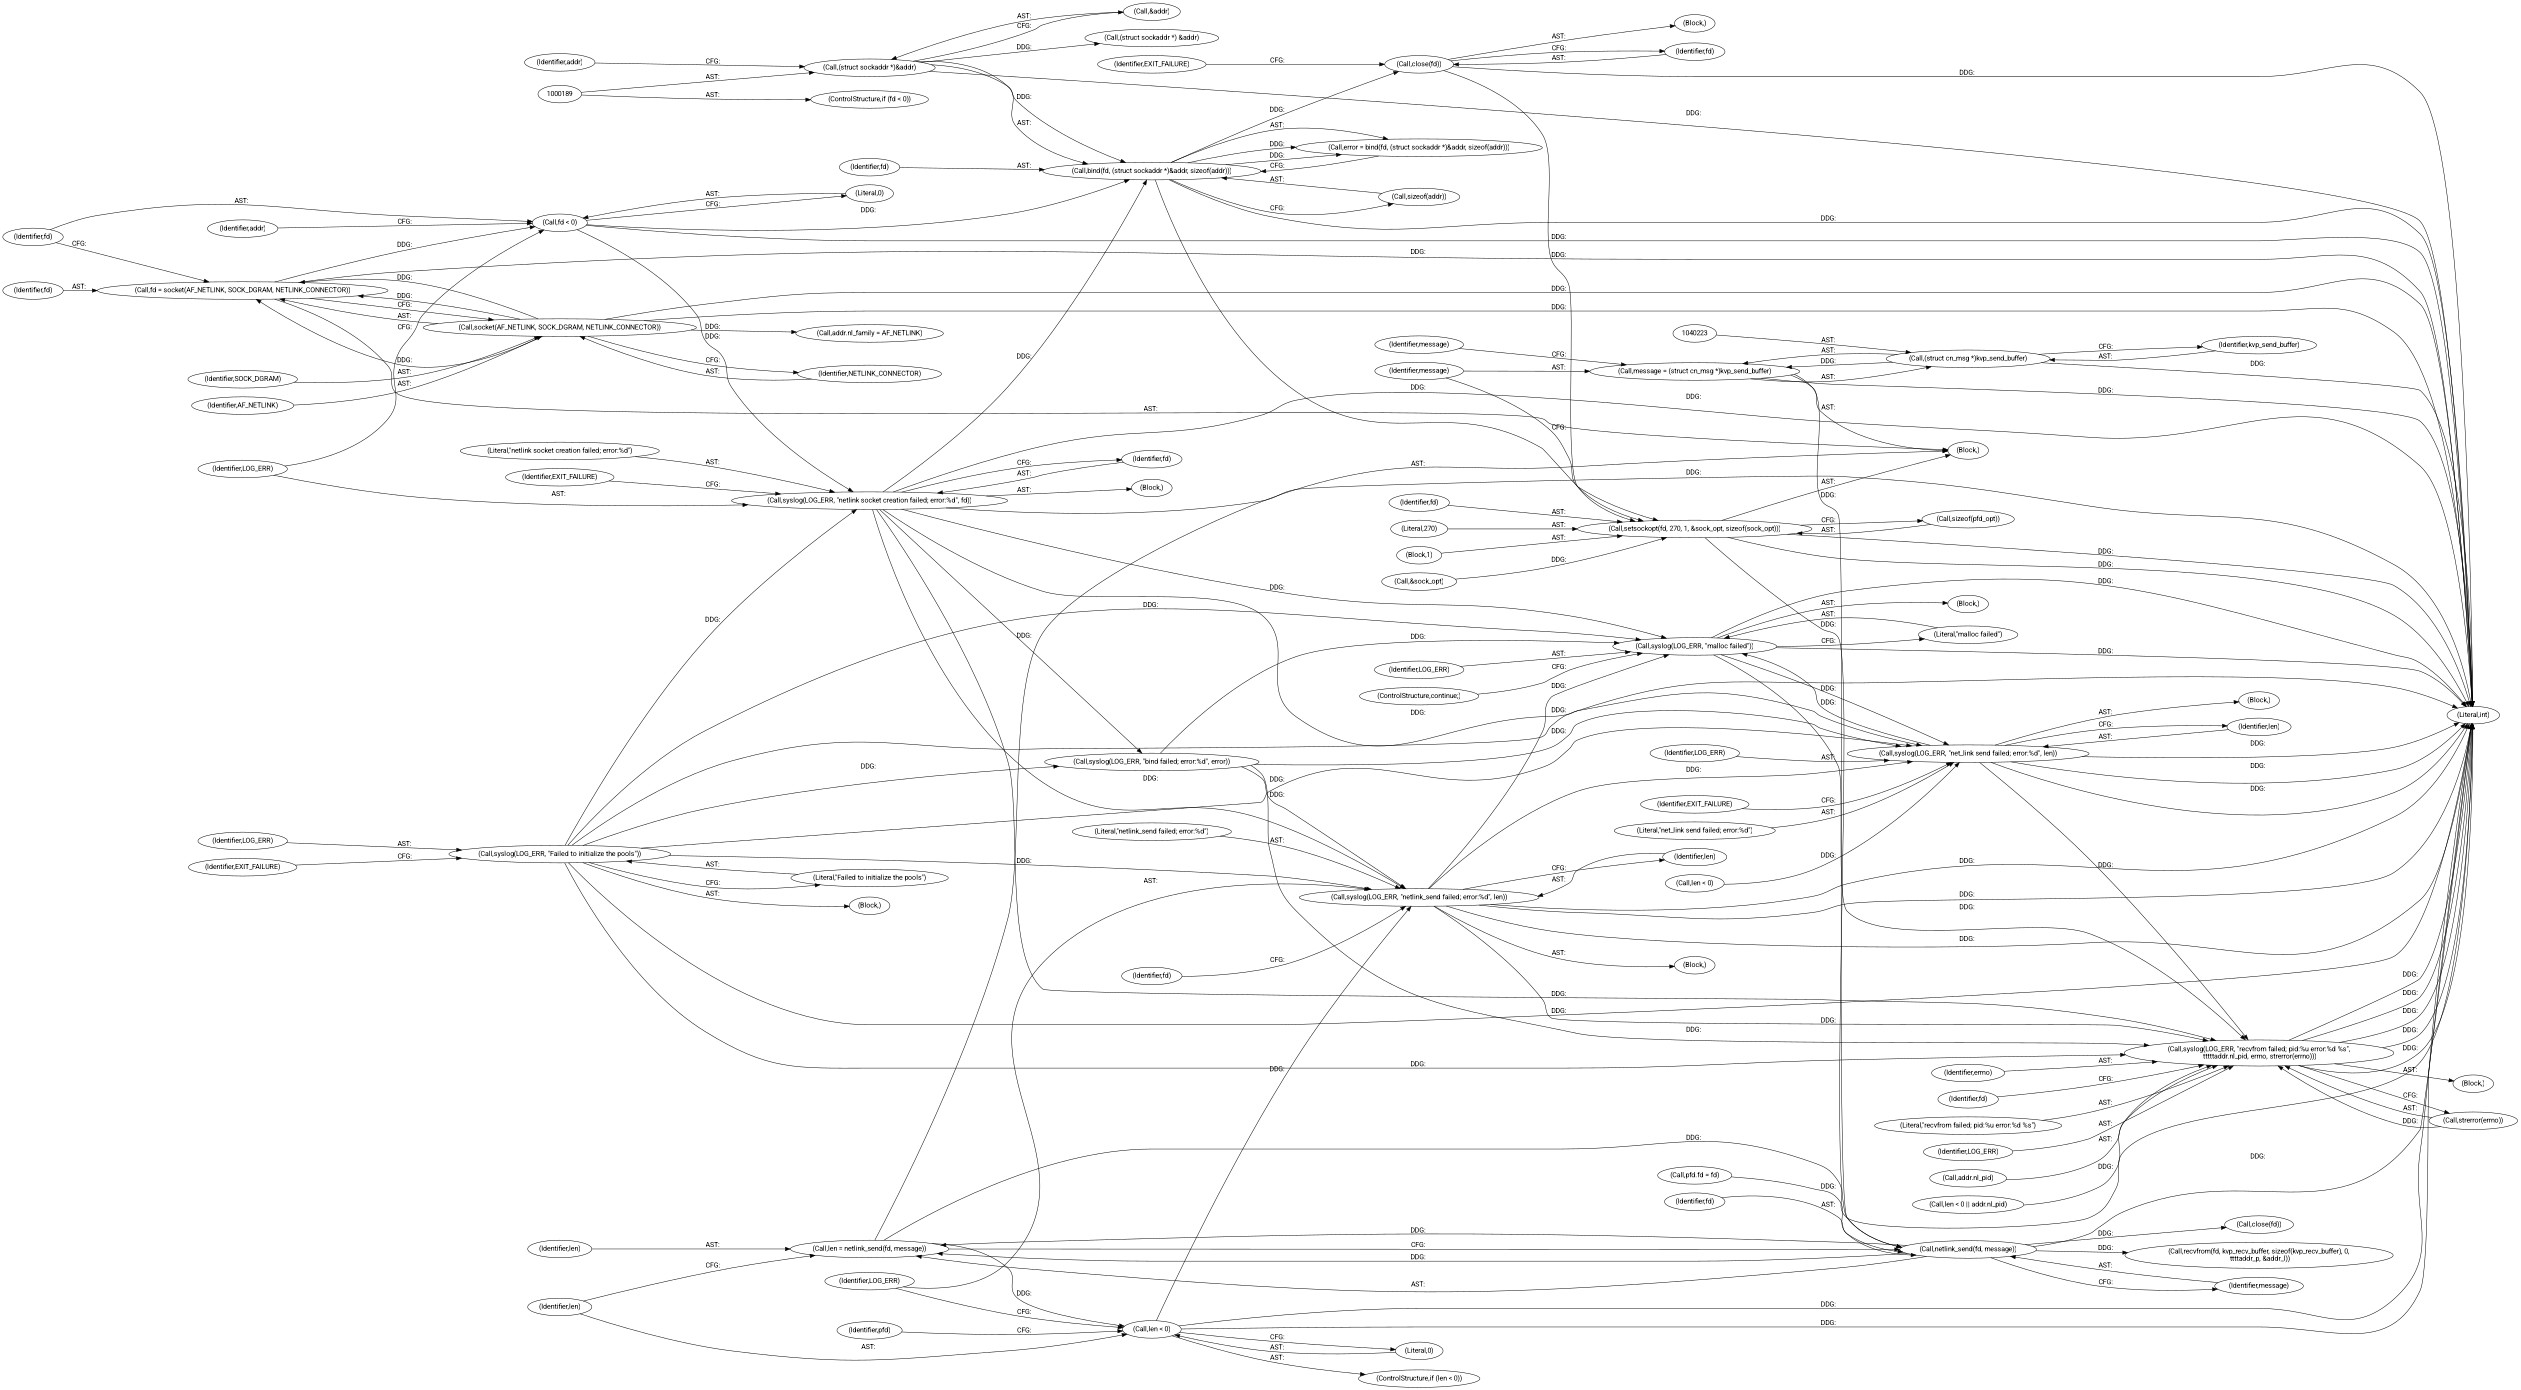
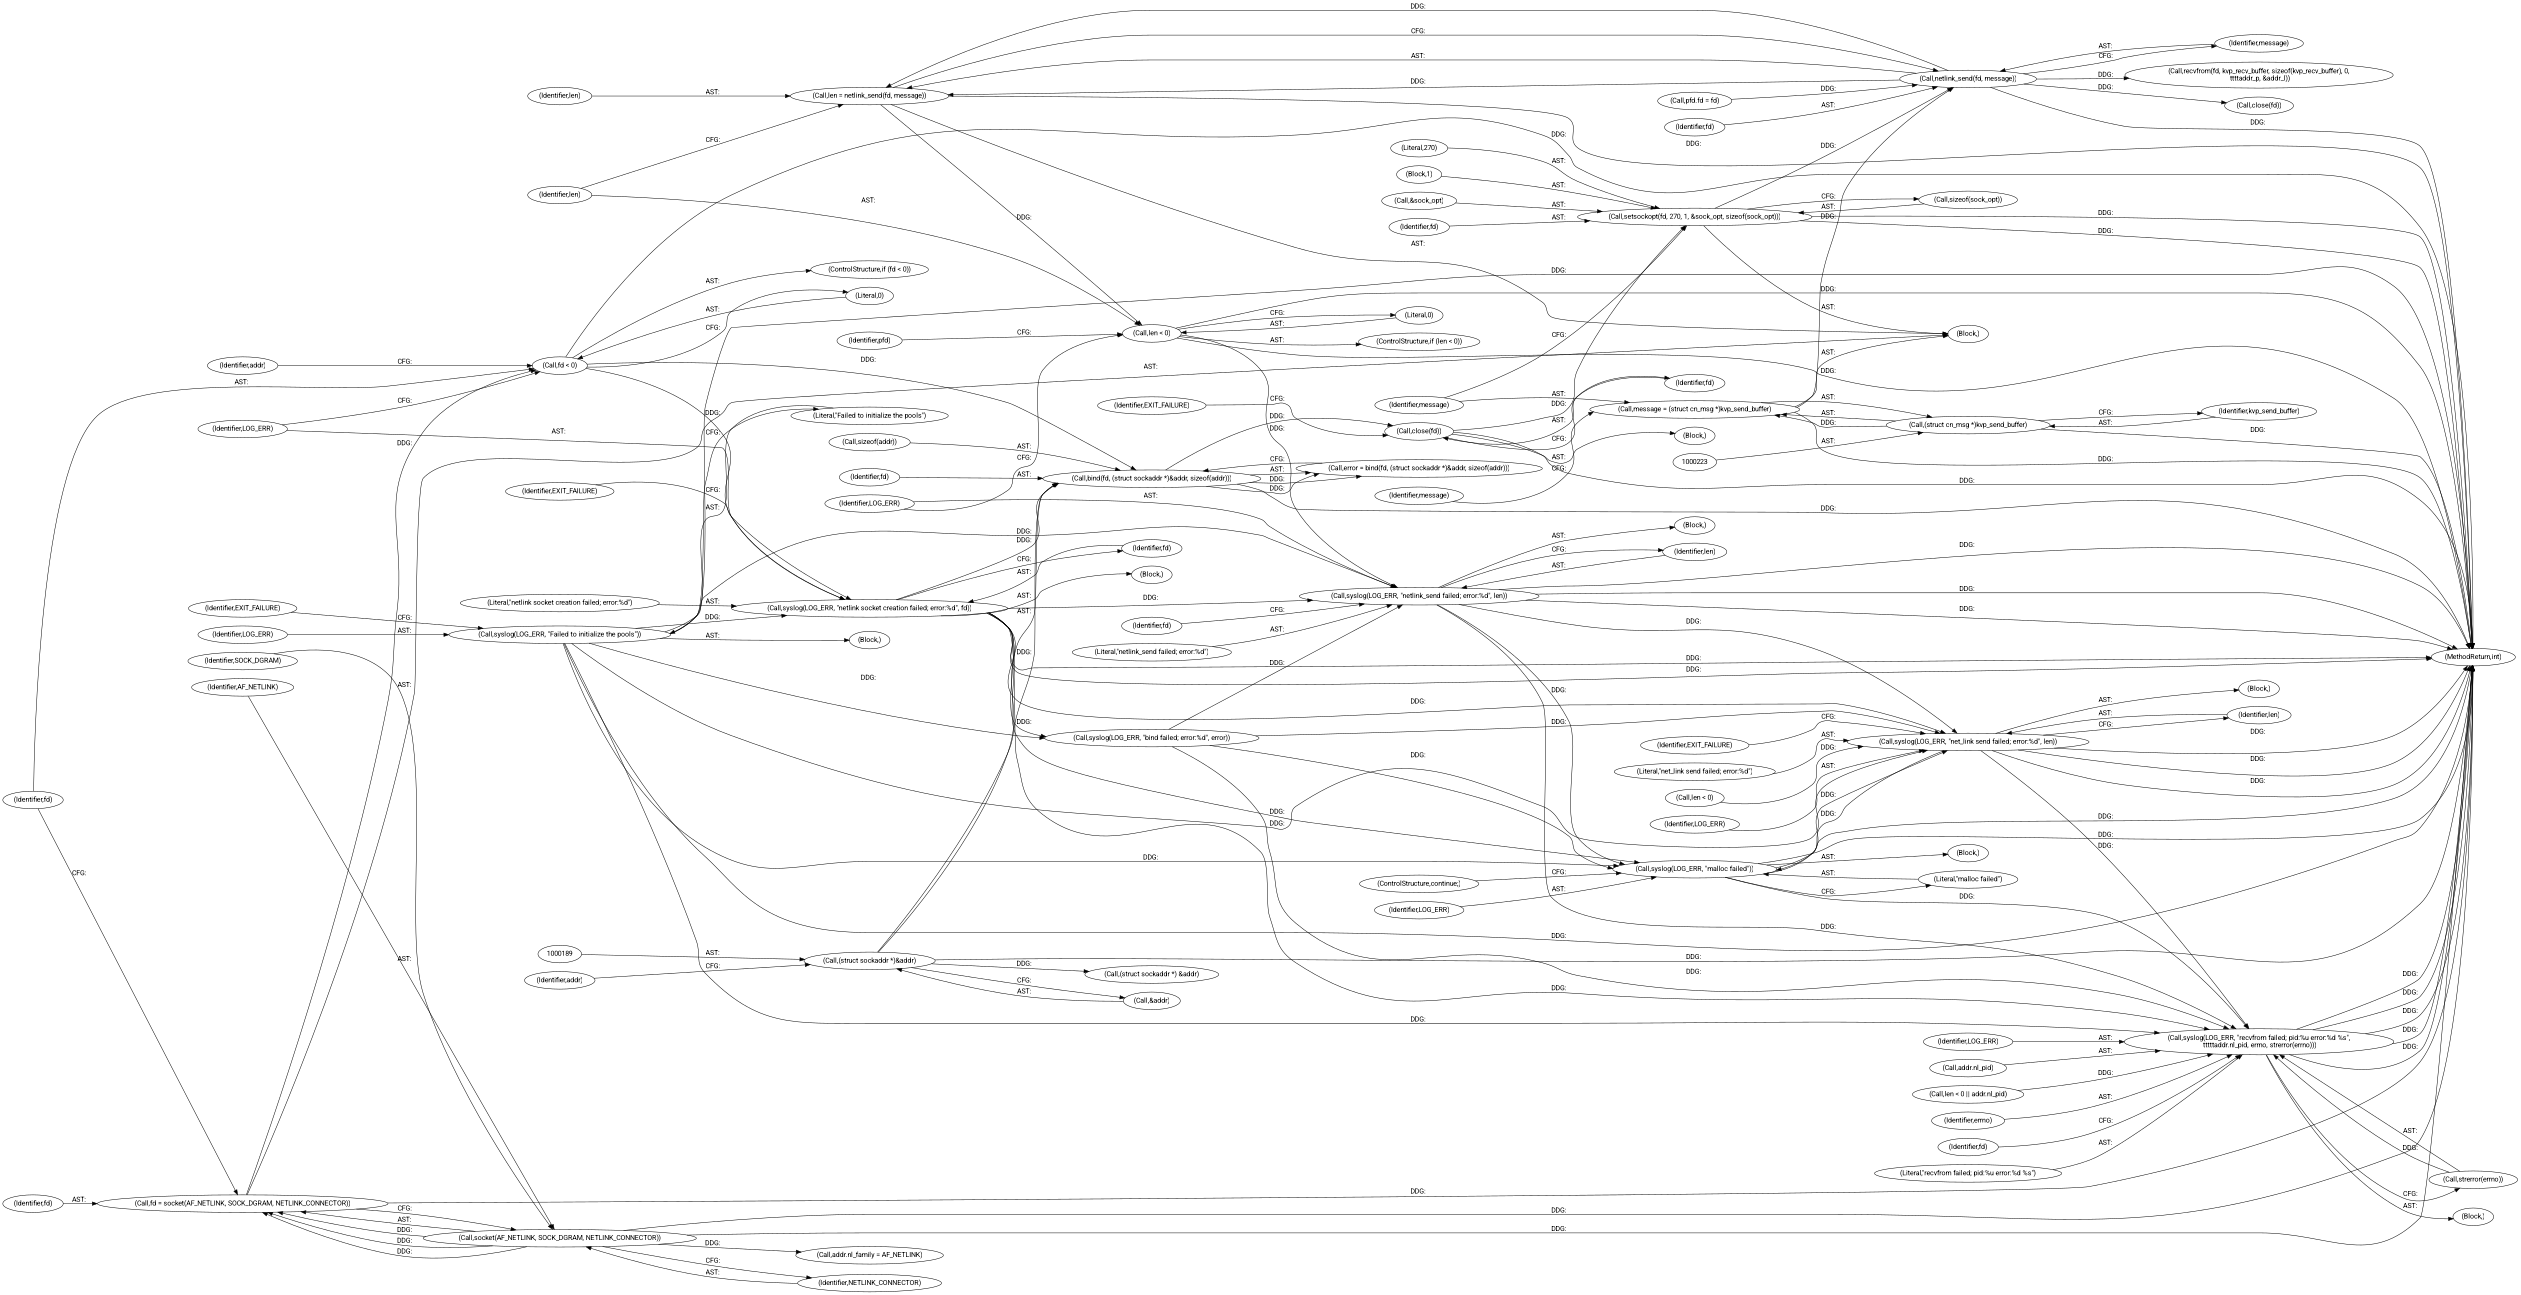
(694, 99) -> (684, 299)
(1277, 213) -> none
(1695, 333) -> (1695, 462)
(1357, 419) -> none
(1968, 519) -> (1968, 200)
(1560, 560) -> (1560, 205)
(2473, 715) -> (2473, 657)
